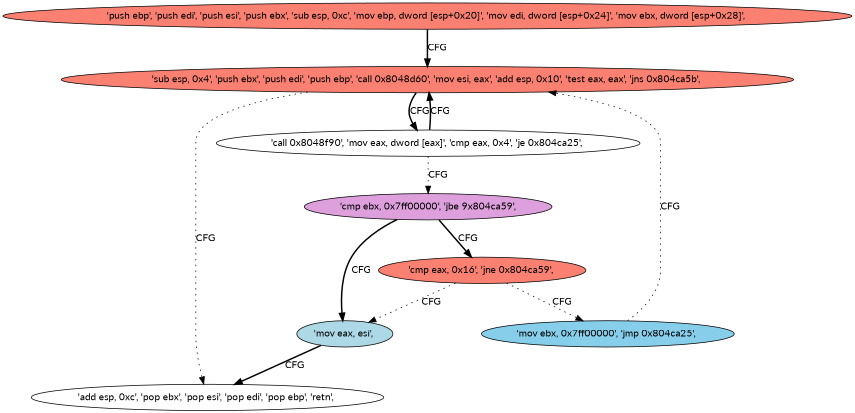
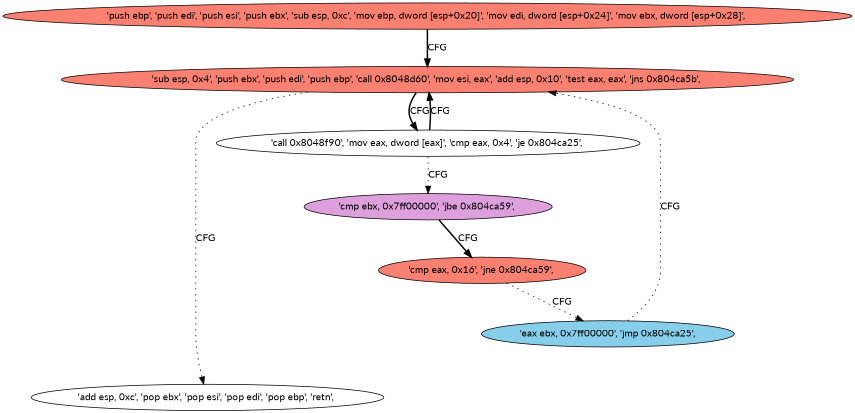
(428, 207) -> (428, 207)
(345, 334) -> none
(608, 334) -> (608, 334)
